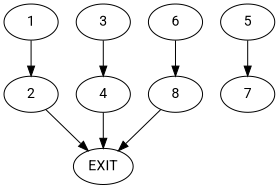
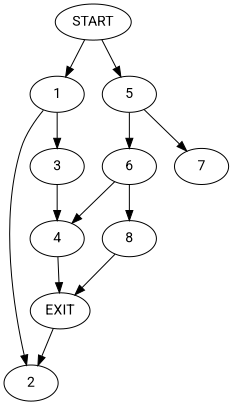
none -> (93, 22)
none -> (57, 125)
none -> (129, 125)
(63, 126) -> (48, 342)
none -> (97, 199)
